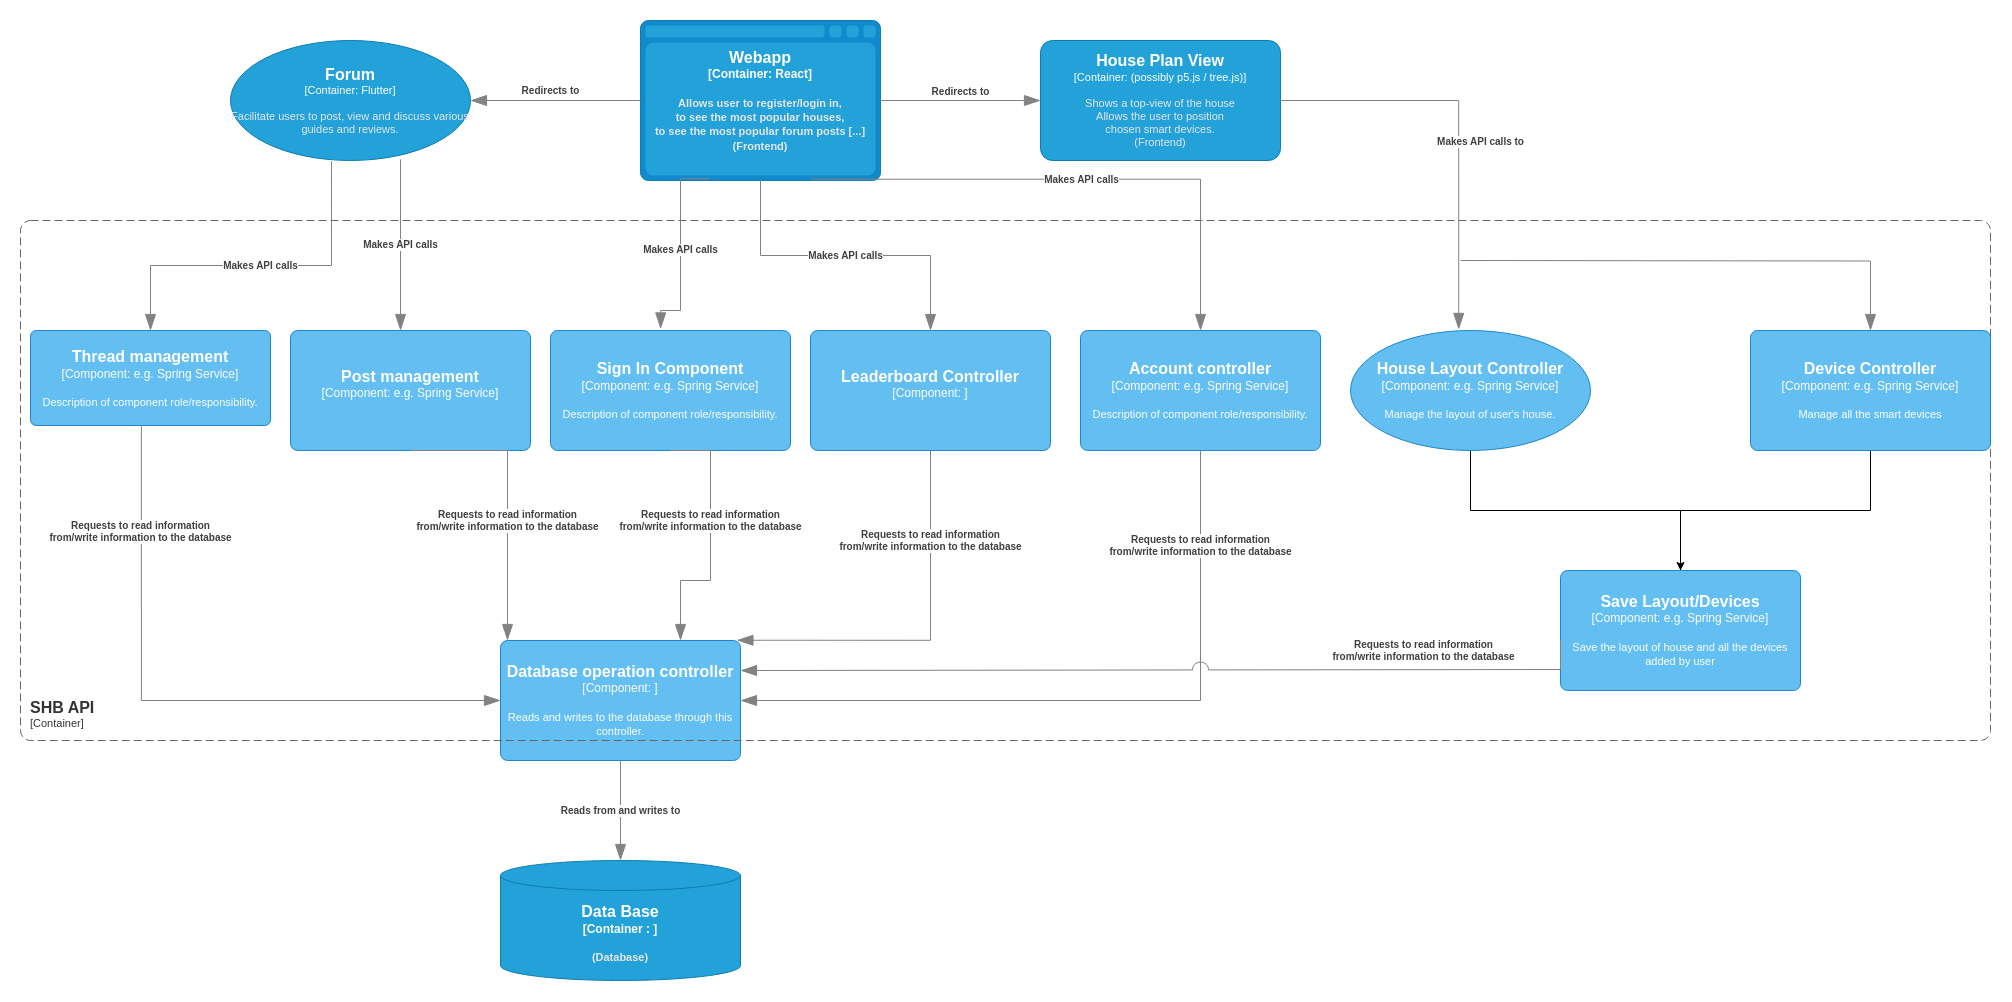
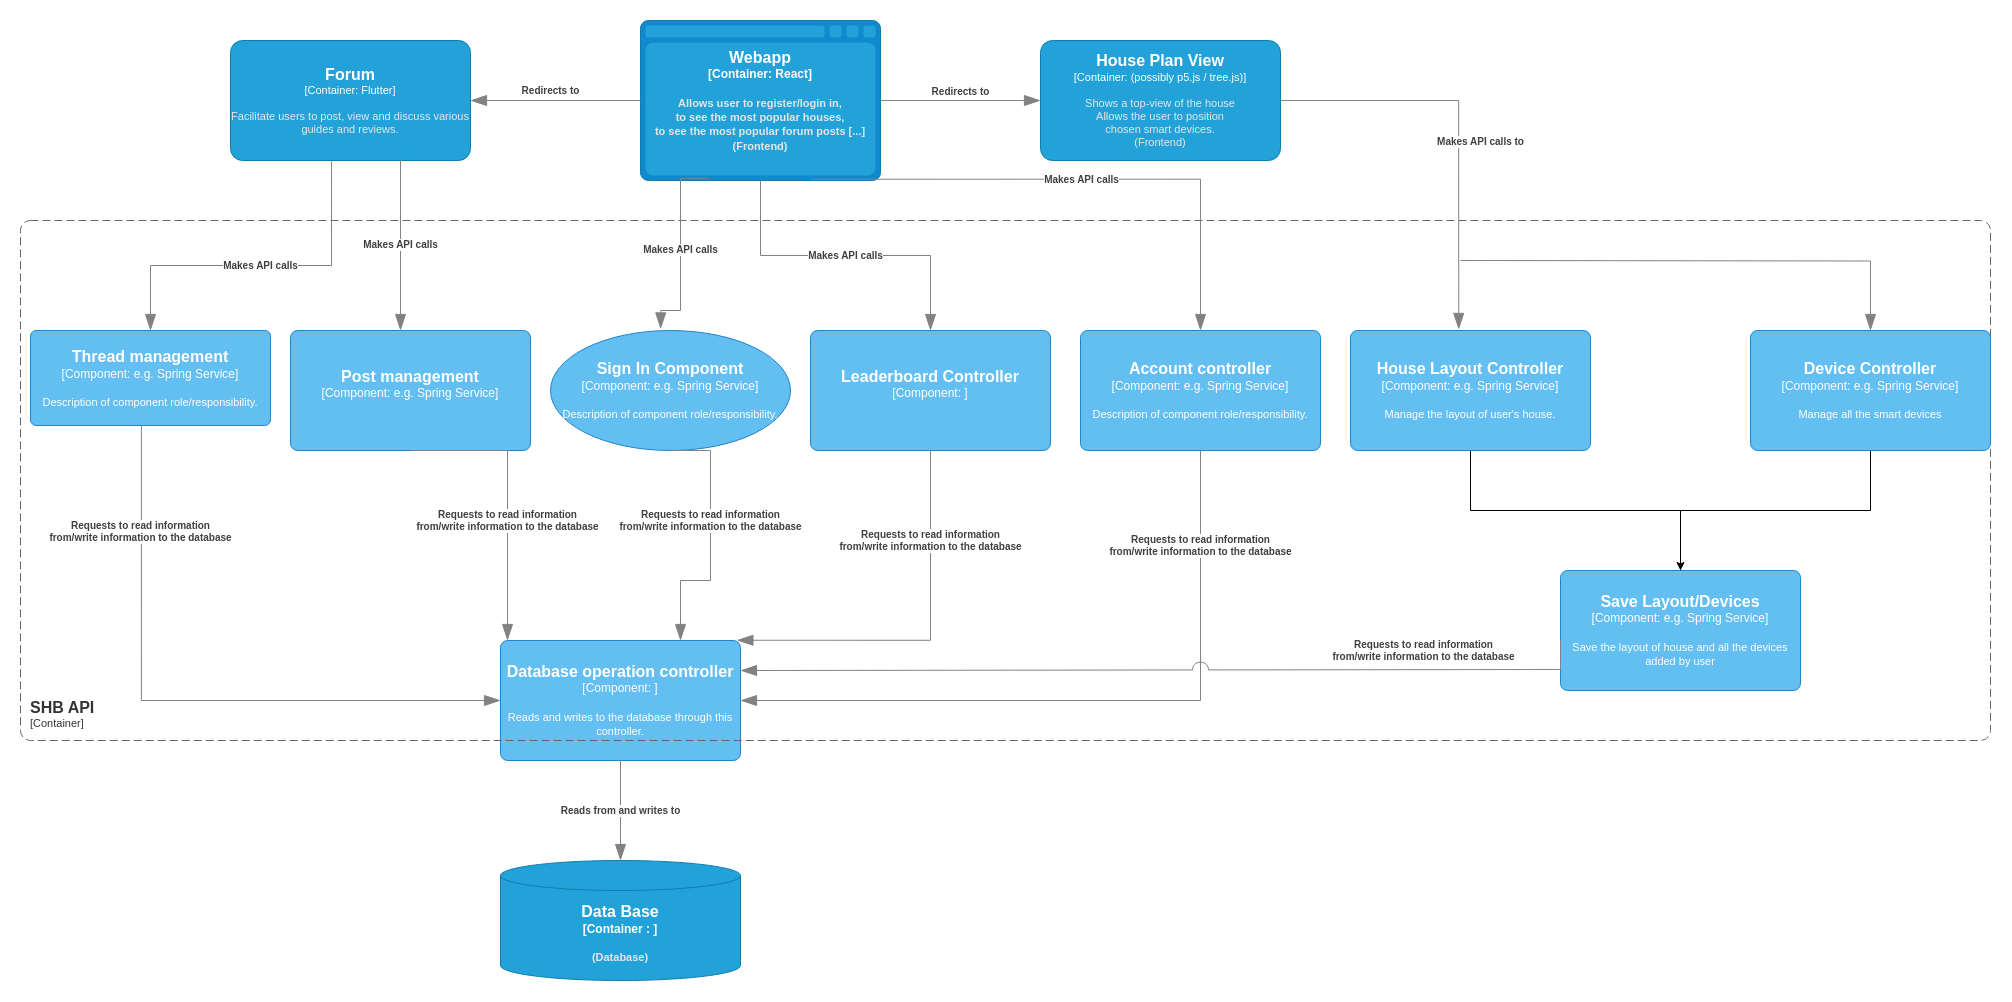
(351, 101) -> (351, 101)
(671, 391) -> (671, 391)
(1471, 391) -> (1471, 391)
